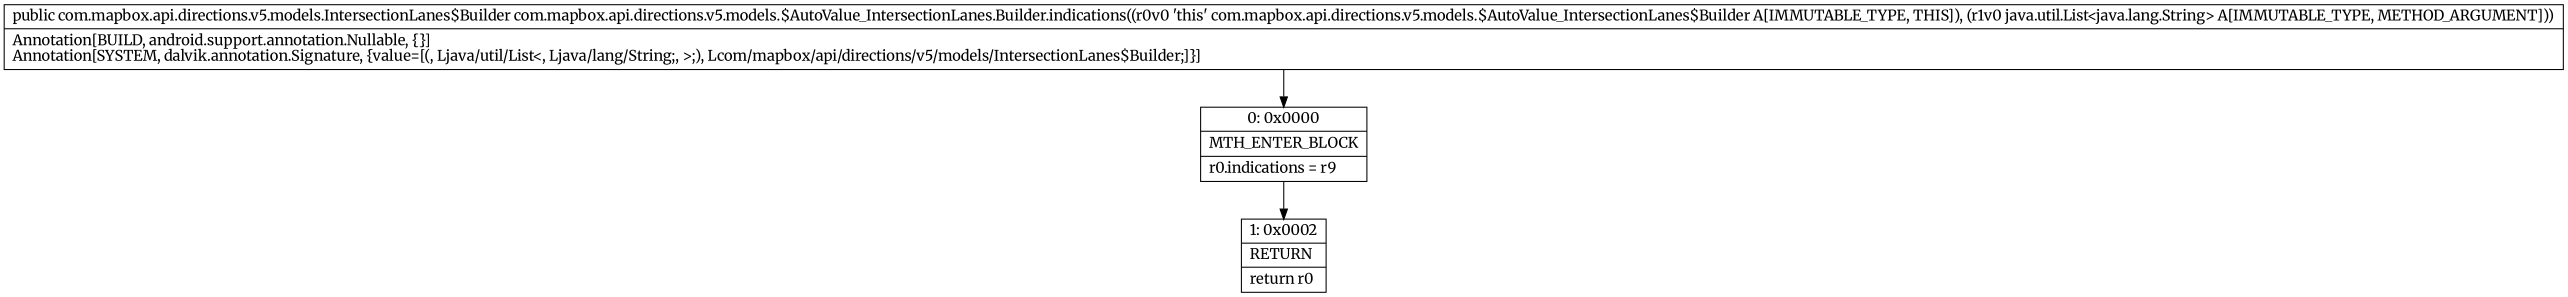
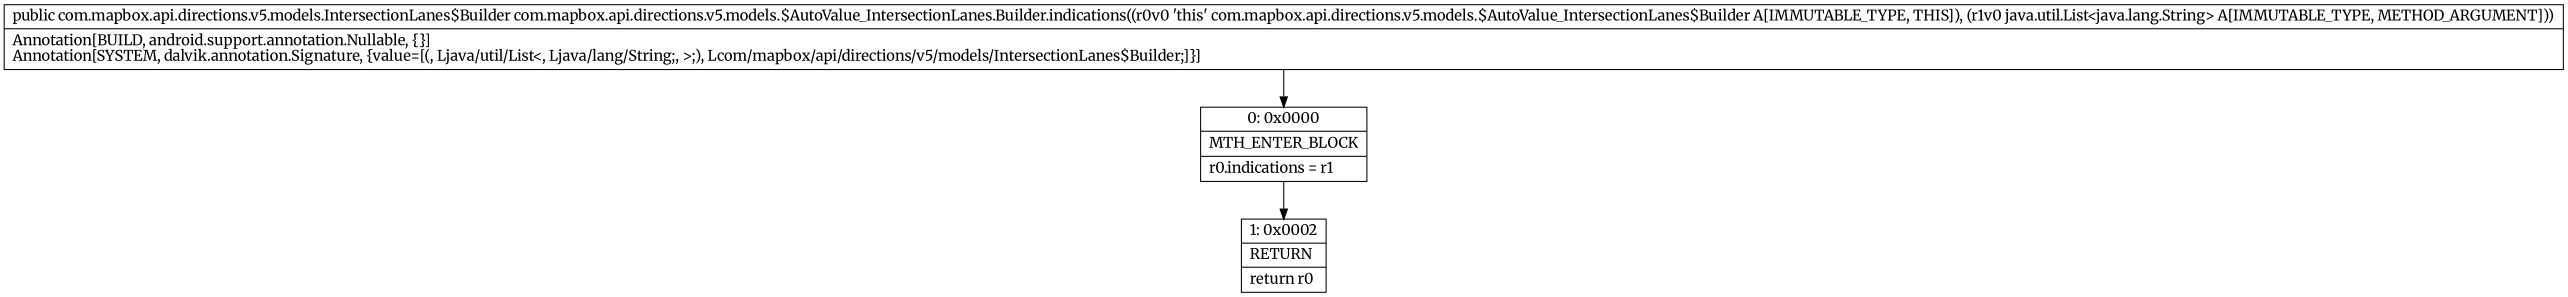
(1273, 168) -> (1271, 168)
